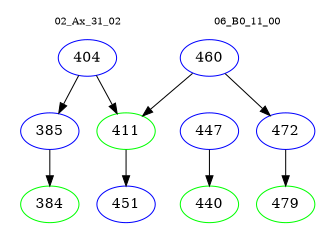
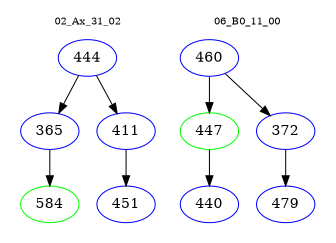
(87, 58) -> (87, 58)
(179, 85) -> (209, 90)
(50, 131) -> (50, 131)
(126, 131) -> (126, 131)
(209, 131) -> (209, 131)
(286, 131) -> (286, 131)
(50, 204) -> (50, 204)
(209, 204) -> (209, 204)
(286, 204) -> (286, 204)
